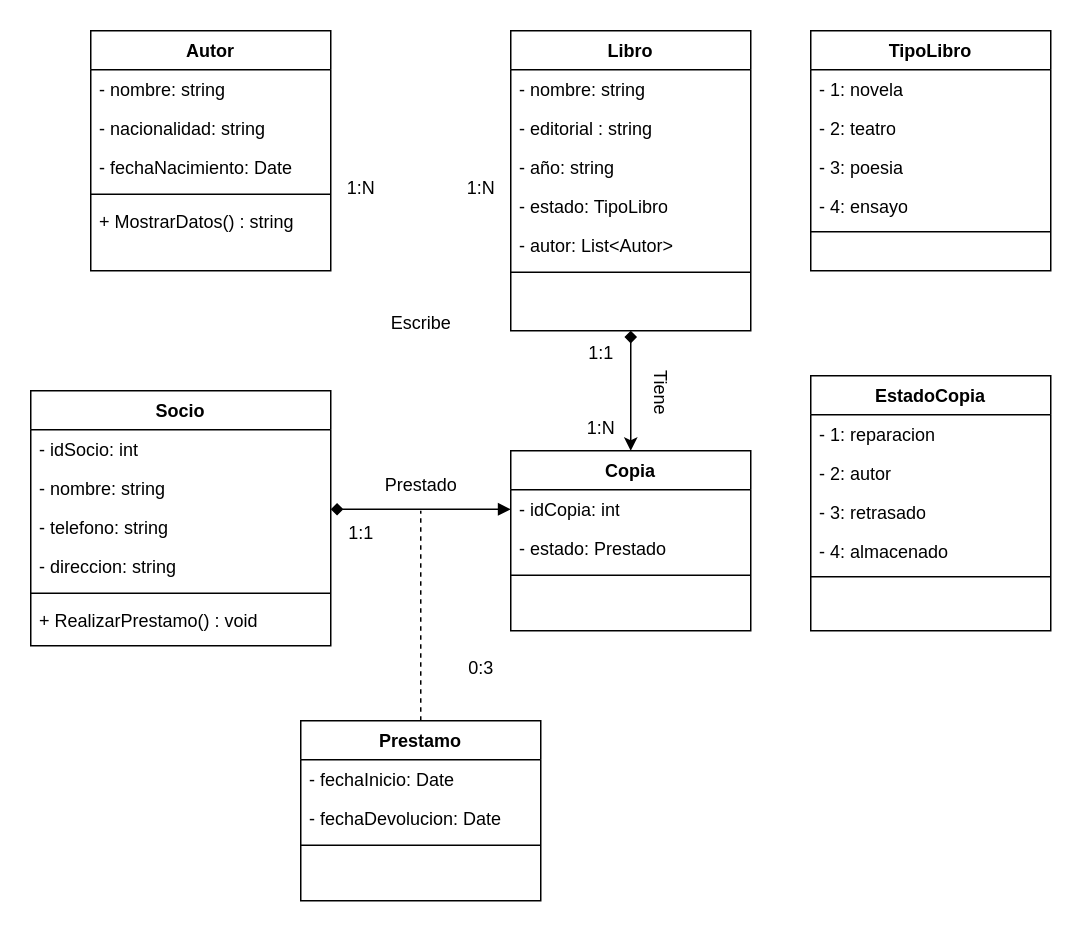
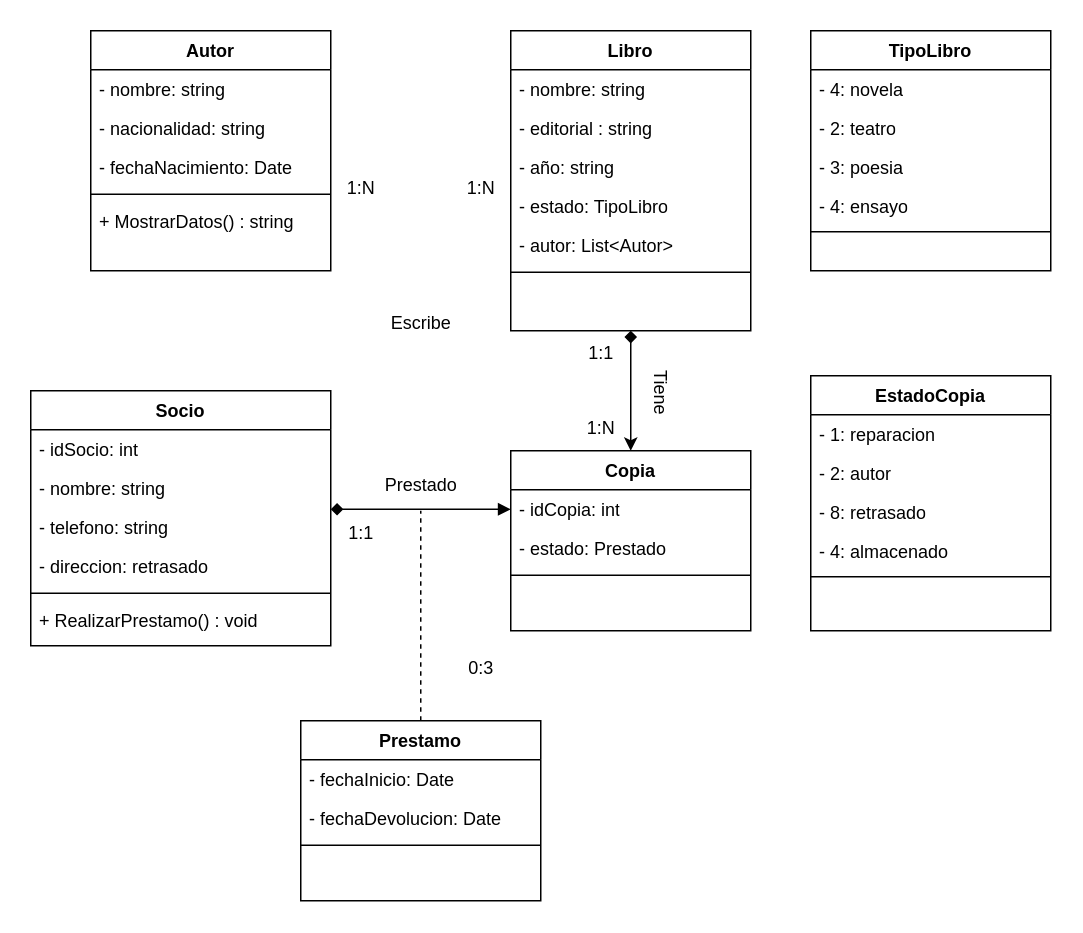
(866, 91) -> (866, 91)
(883, 514) -> (883, 514)
(121, 568) -> (139, 568)
